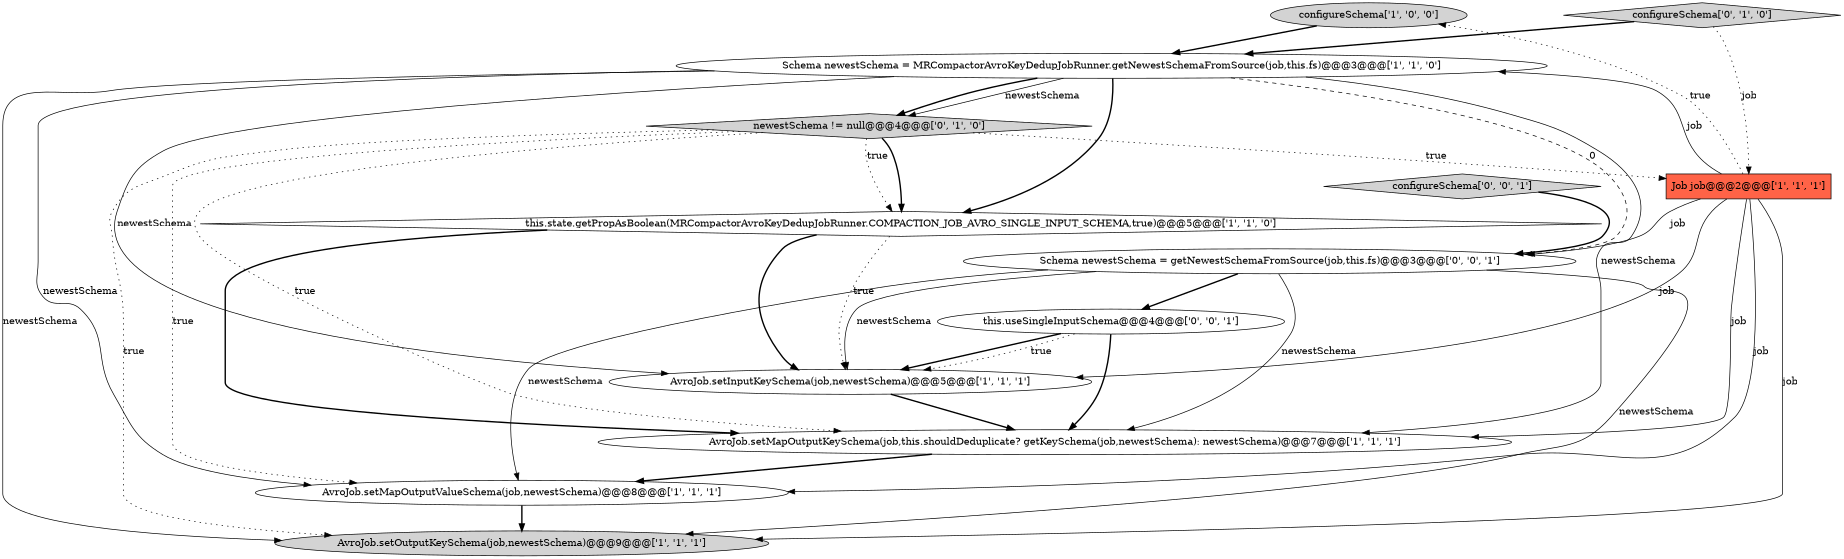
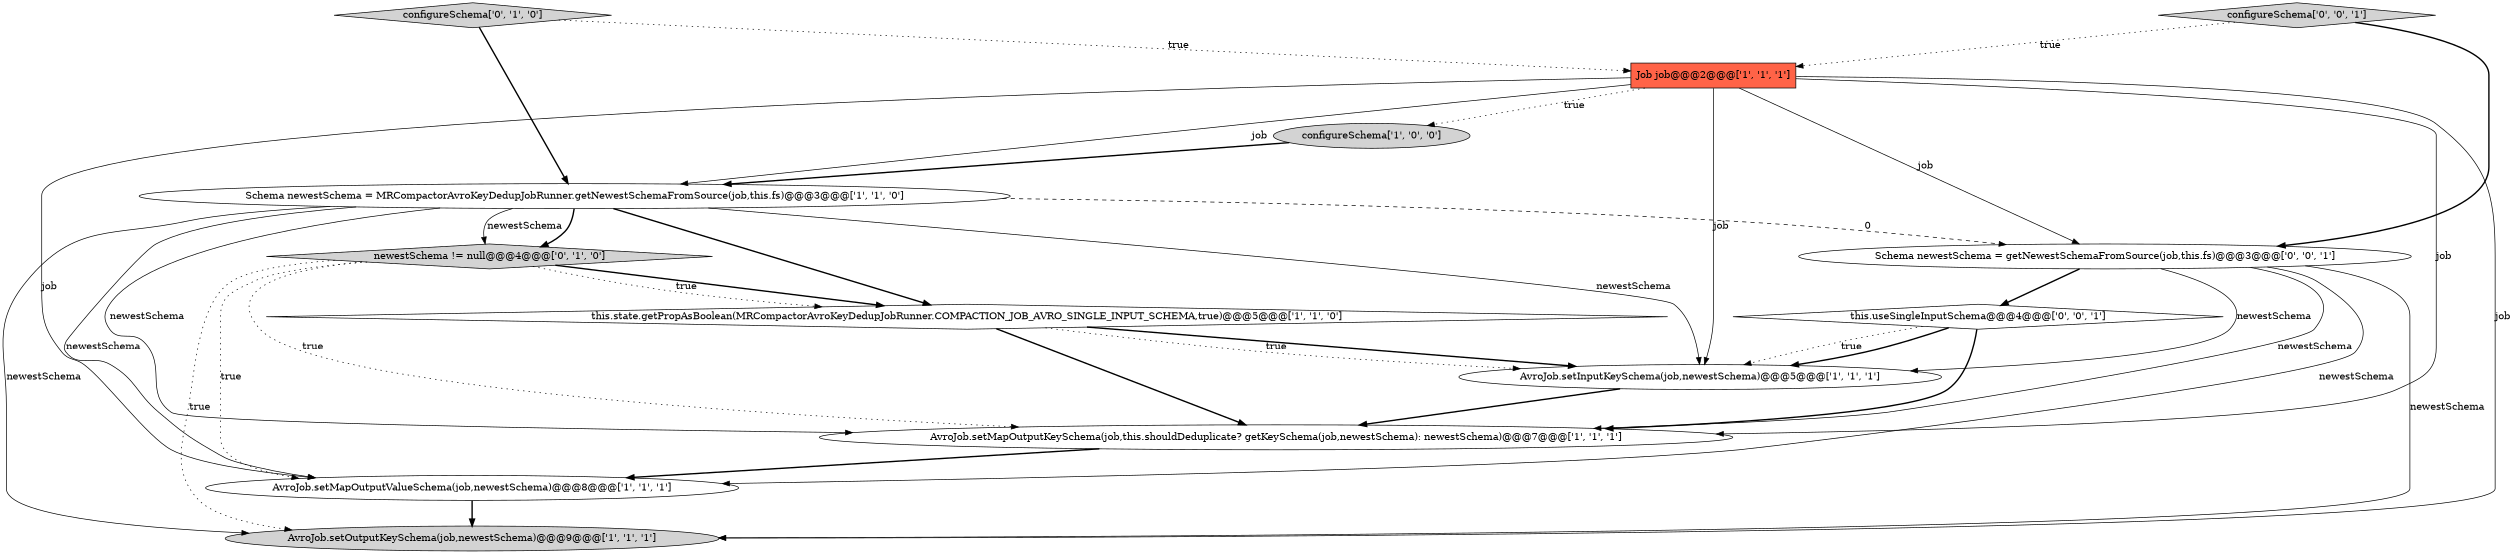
(1749, 96) -> (1179, 45)
(1316, 154) -> (2019, 44)
(1111, 322) -> (1978, 317)
